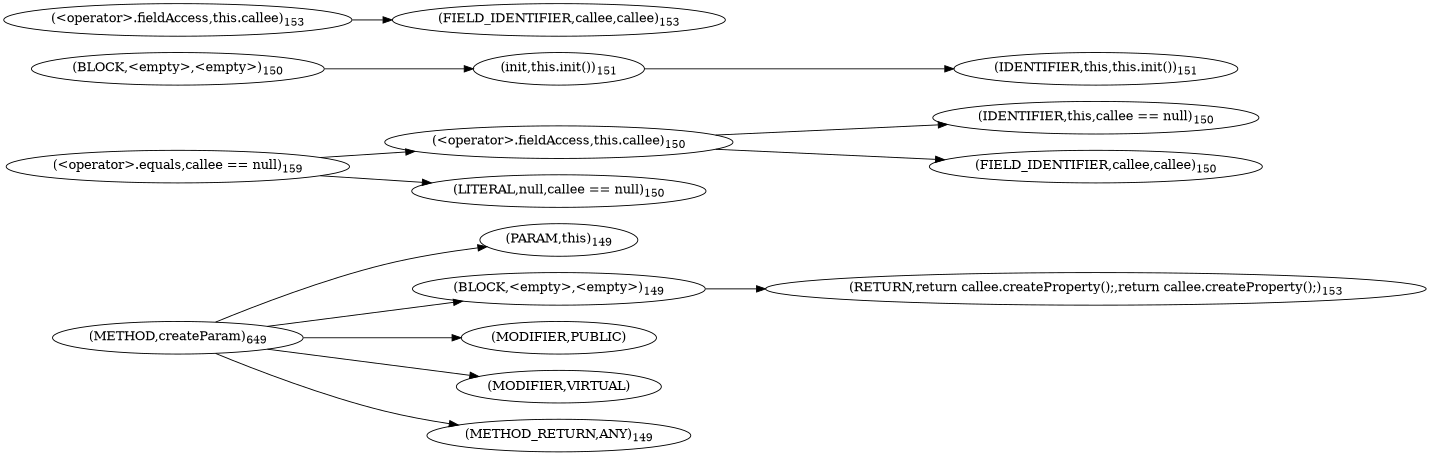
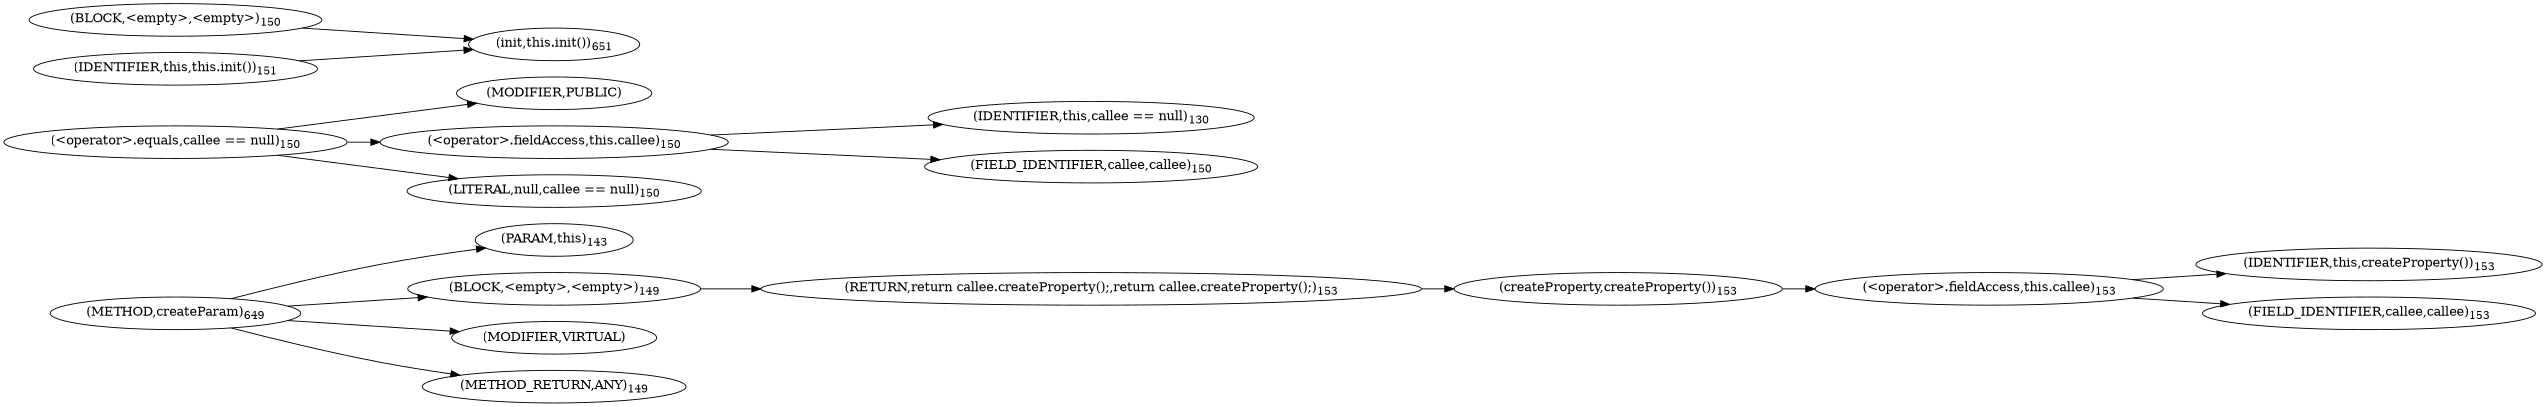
(607, 67) -> (602, 43)
(794, 69) -> (381, 56)
(1204, 116) -> (1199, 116)
(292, 165) -> (290, 141)
(602, 239) -> (597, 239)
none -> (2369, 264)
none -> (1618, 289)
(378, 338) -> (372, 117)
